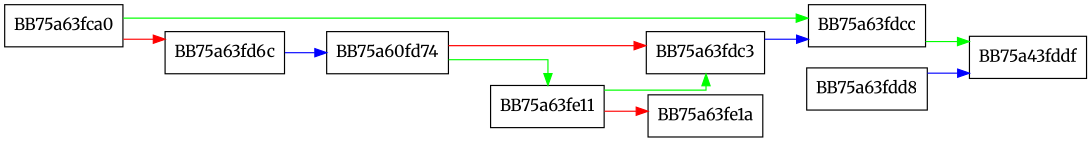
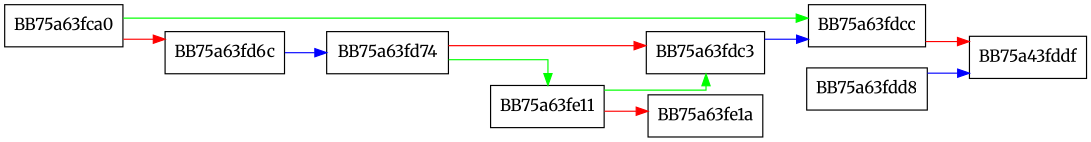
(942, 42) -> (942, 42)
(388, 53) -> (388, 53)
